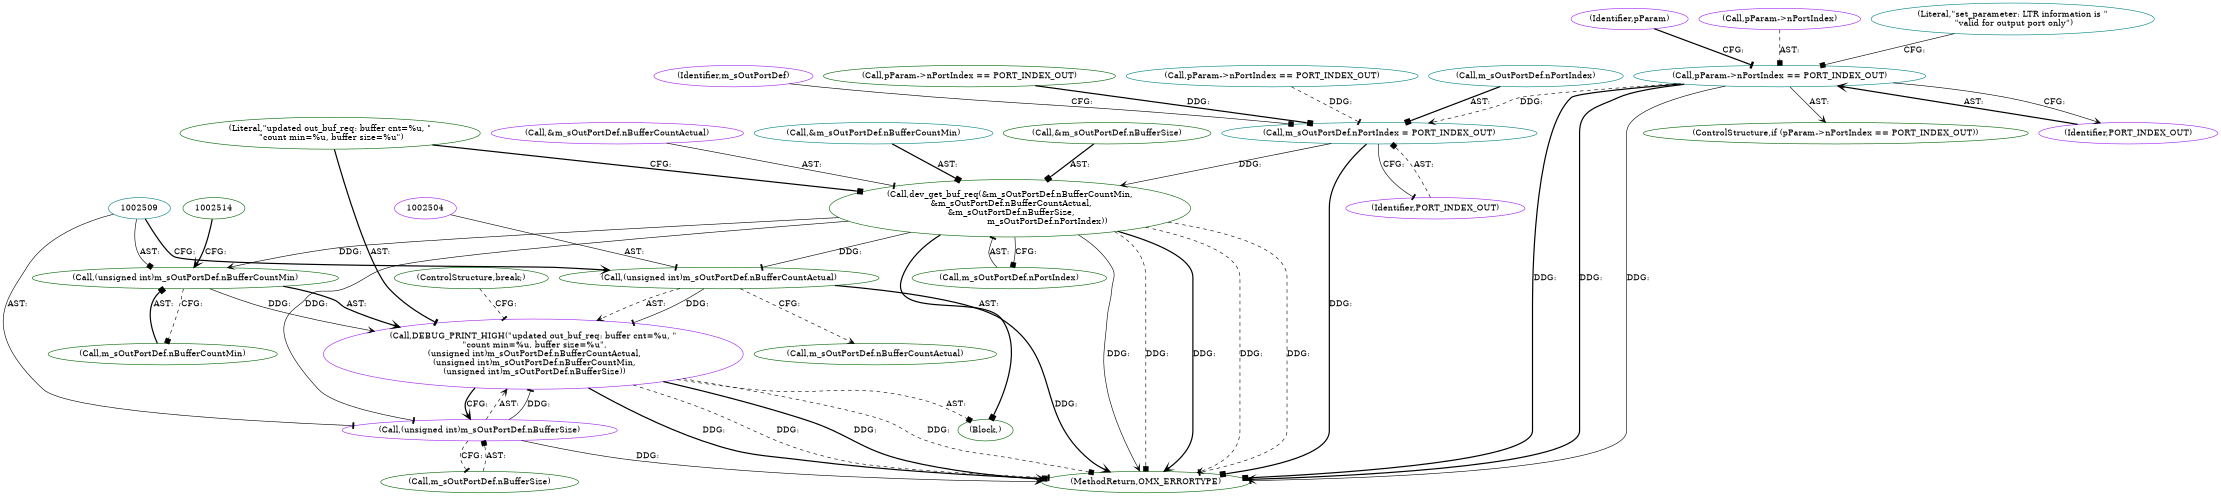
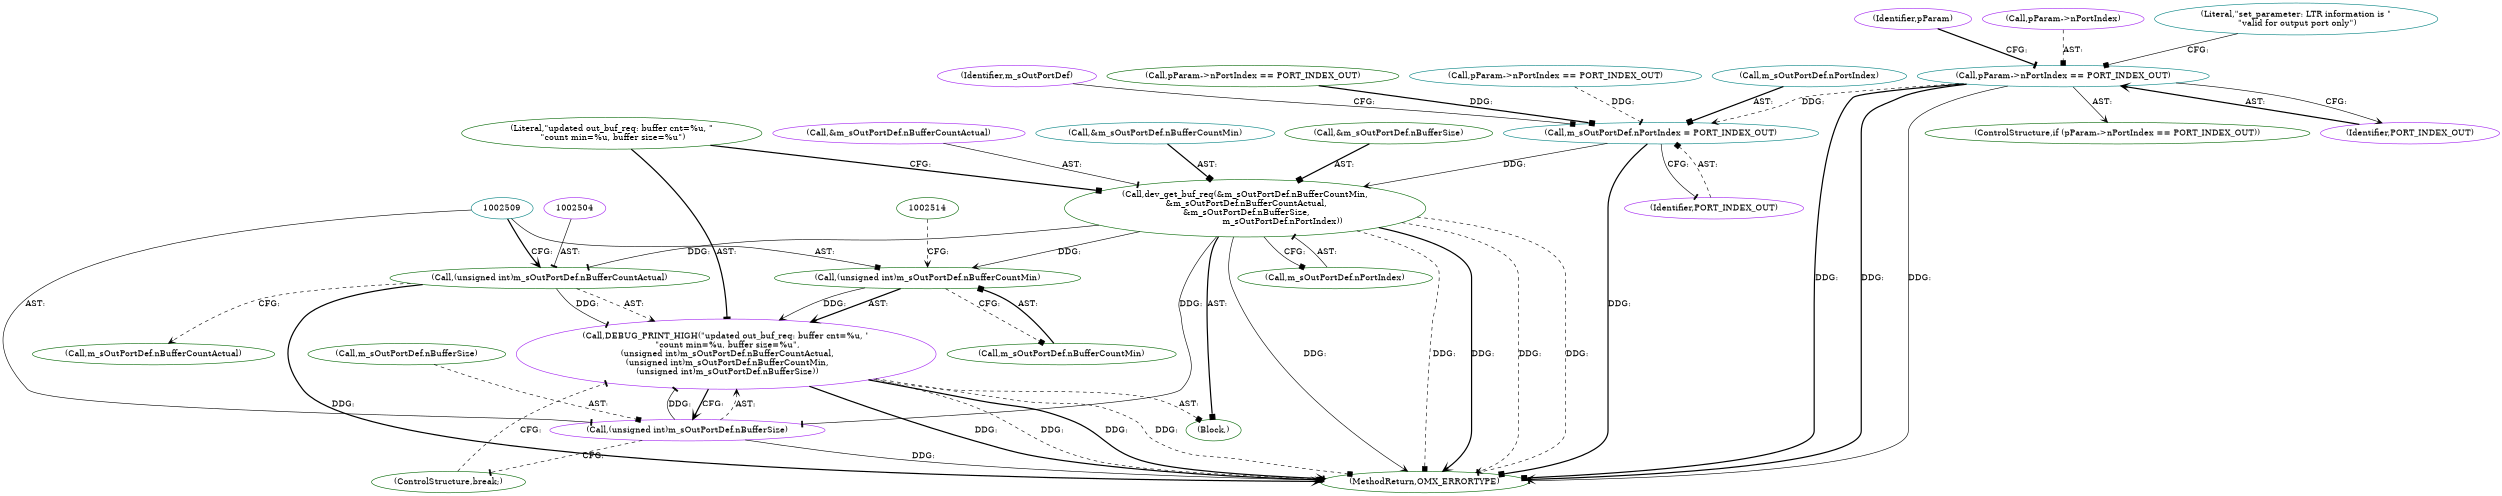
(207, 241) -> (928, 243)
(461, 454) -> (567, 456)
